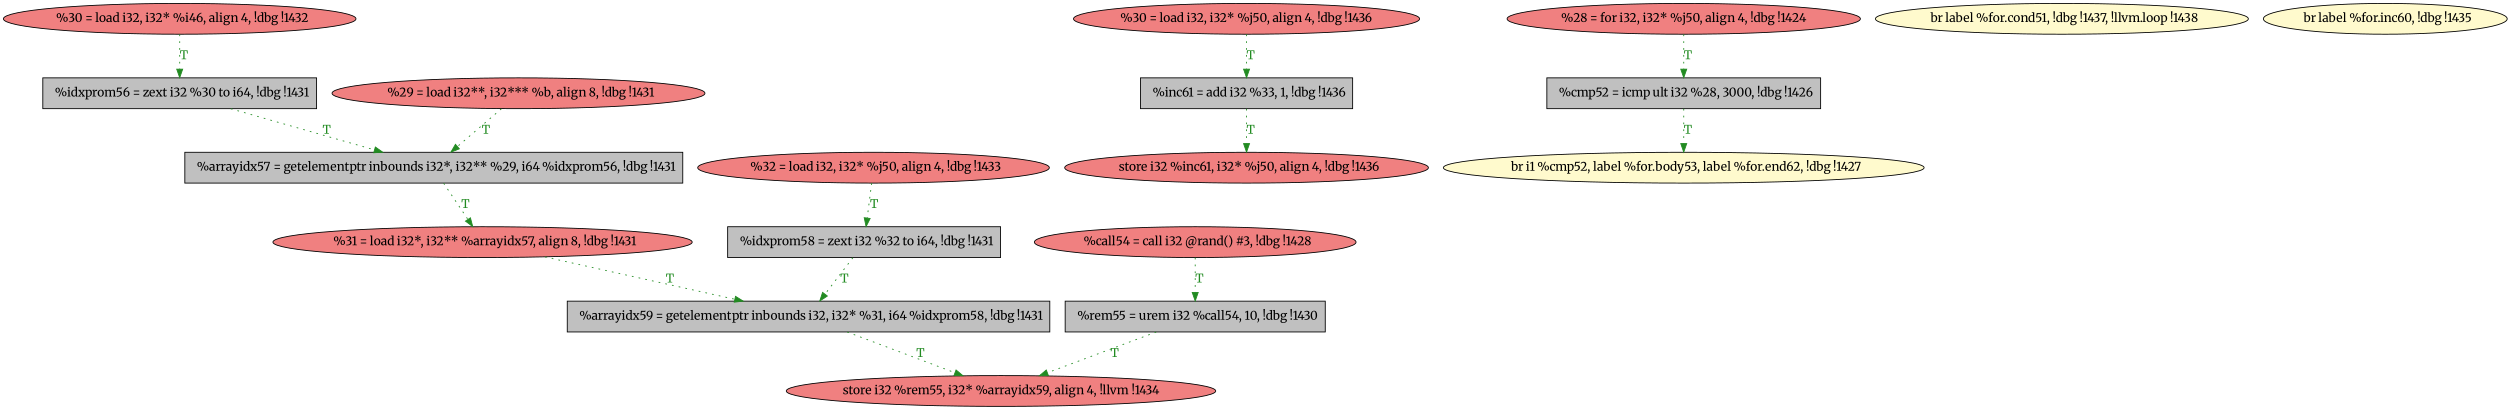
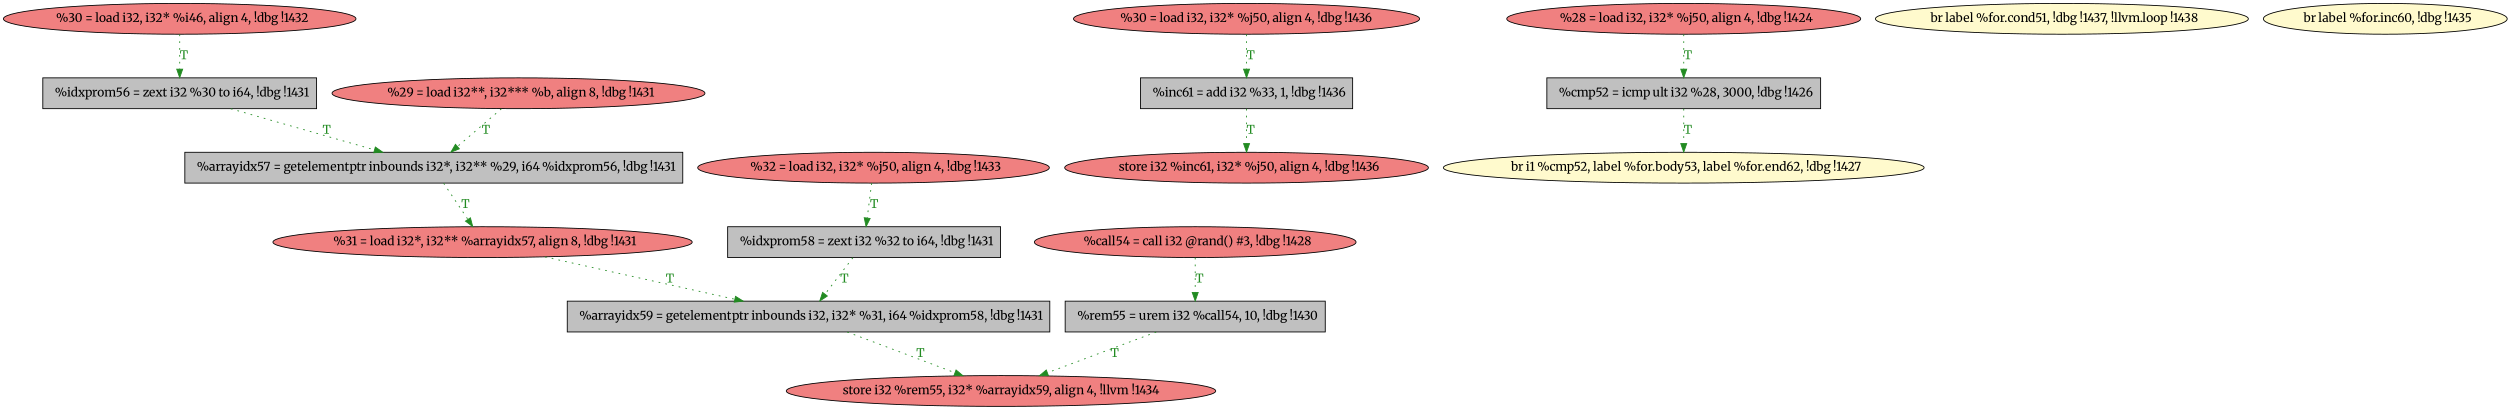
(1684, 19) -> (1684, 19)
